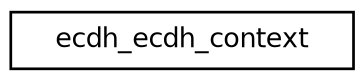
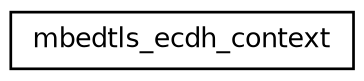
(182, 40) -> (182, 40)
